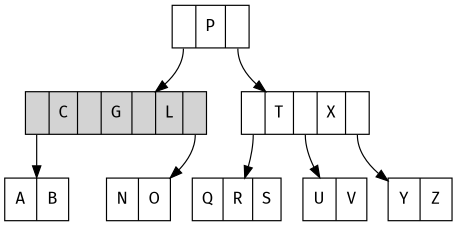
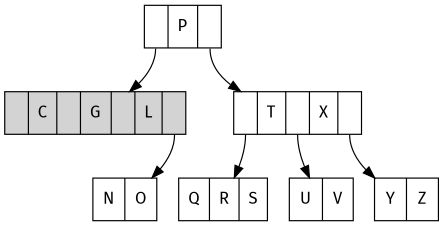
(37, 199) -> none
